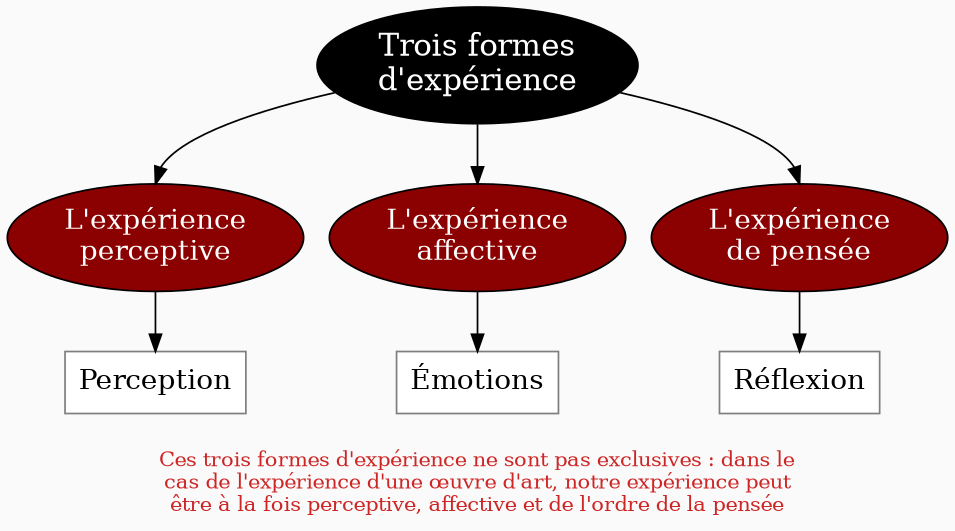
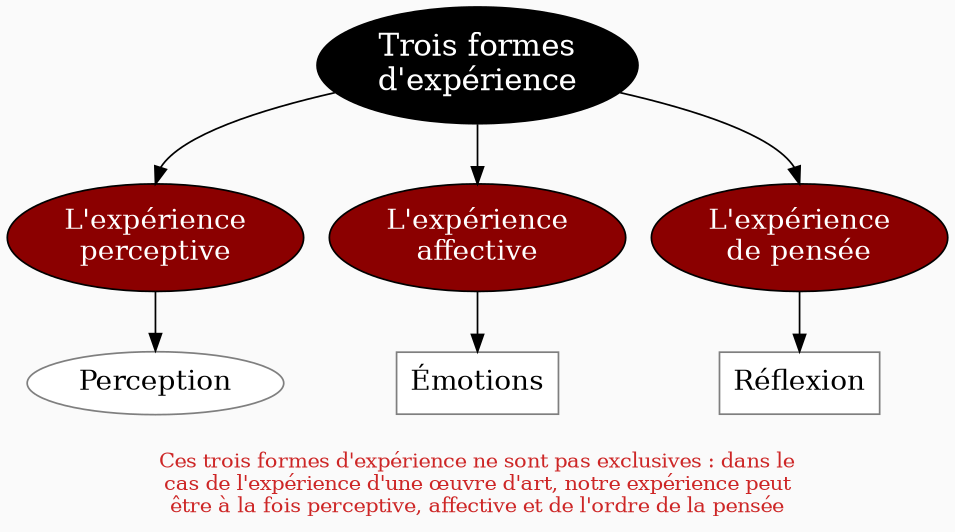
(155, 383) -> (155, 383)
